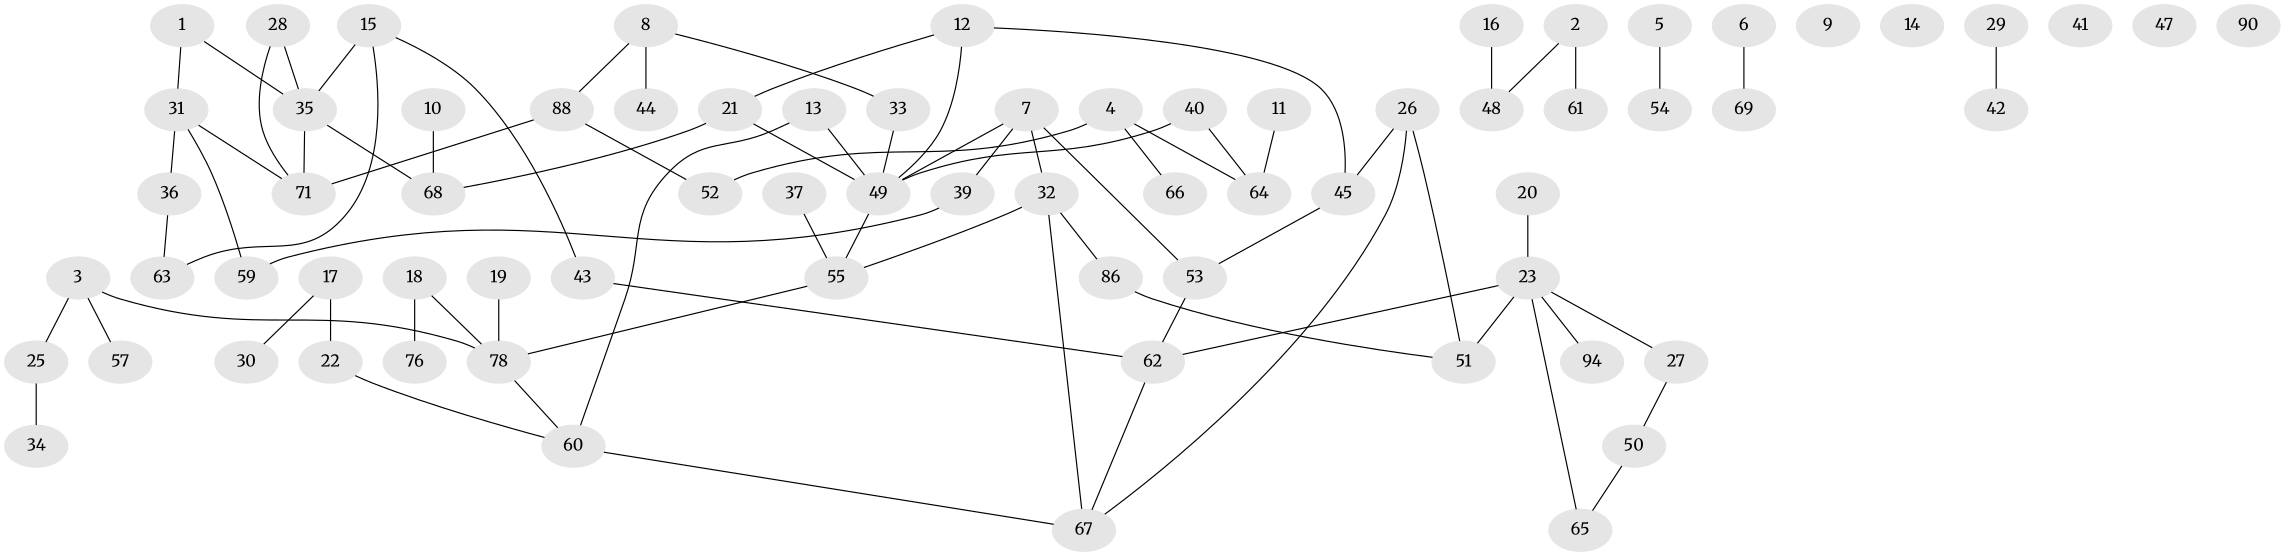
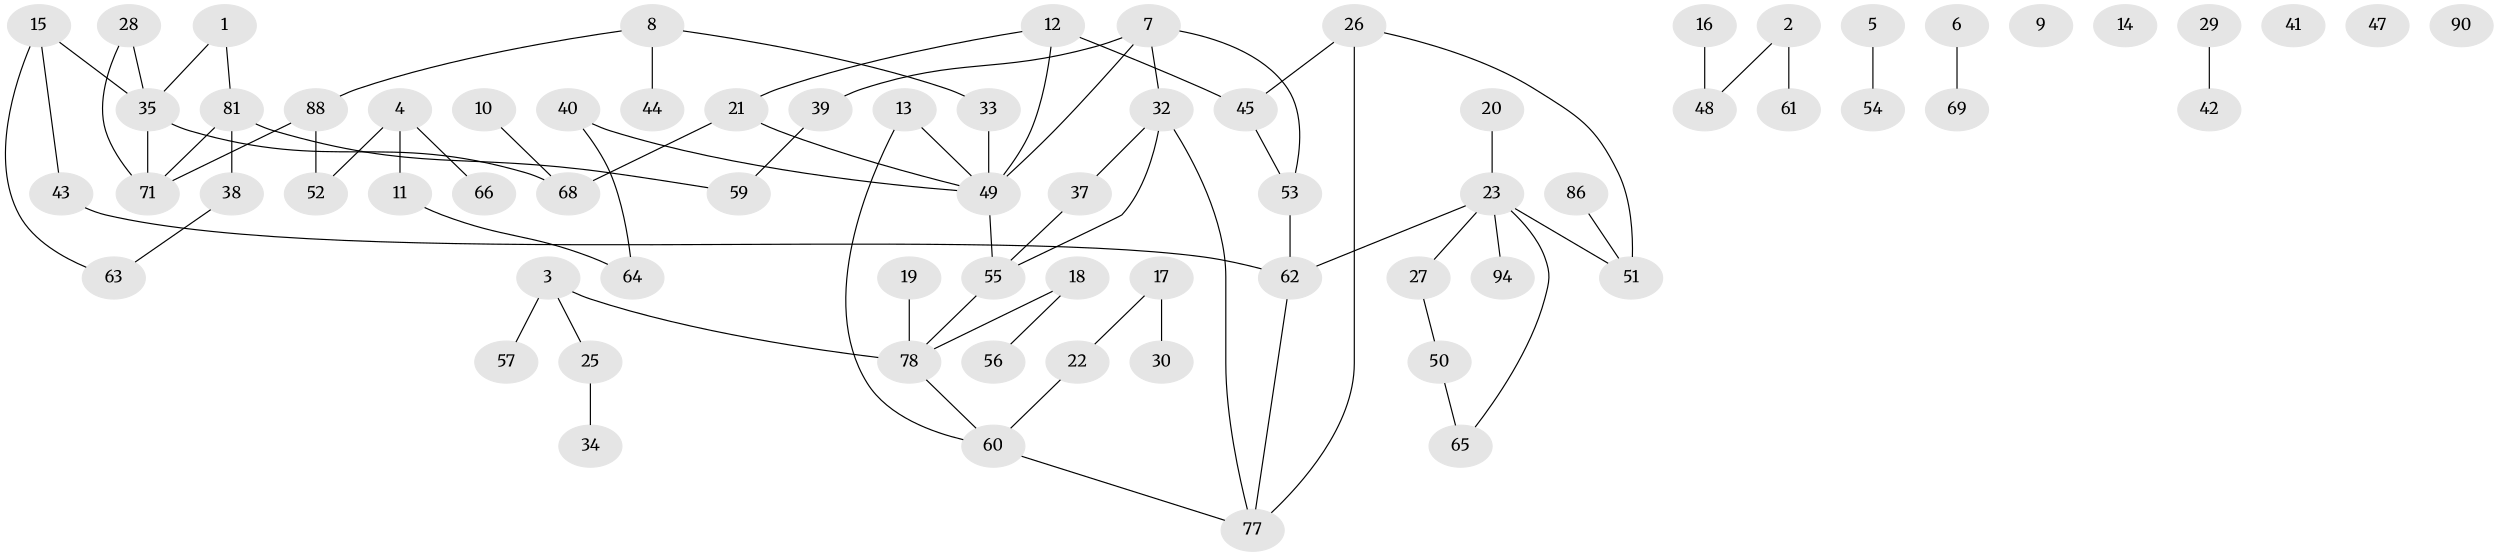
(176, 110) -> (232, 110)
(1185, 152) -> (400, 145)
(169, 194) -> (232, 194)
(1079, 236) -> (1121, 152)
(415, 362) -> (993, 362)
(1084, 530) -> (1253, 530)
